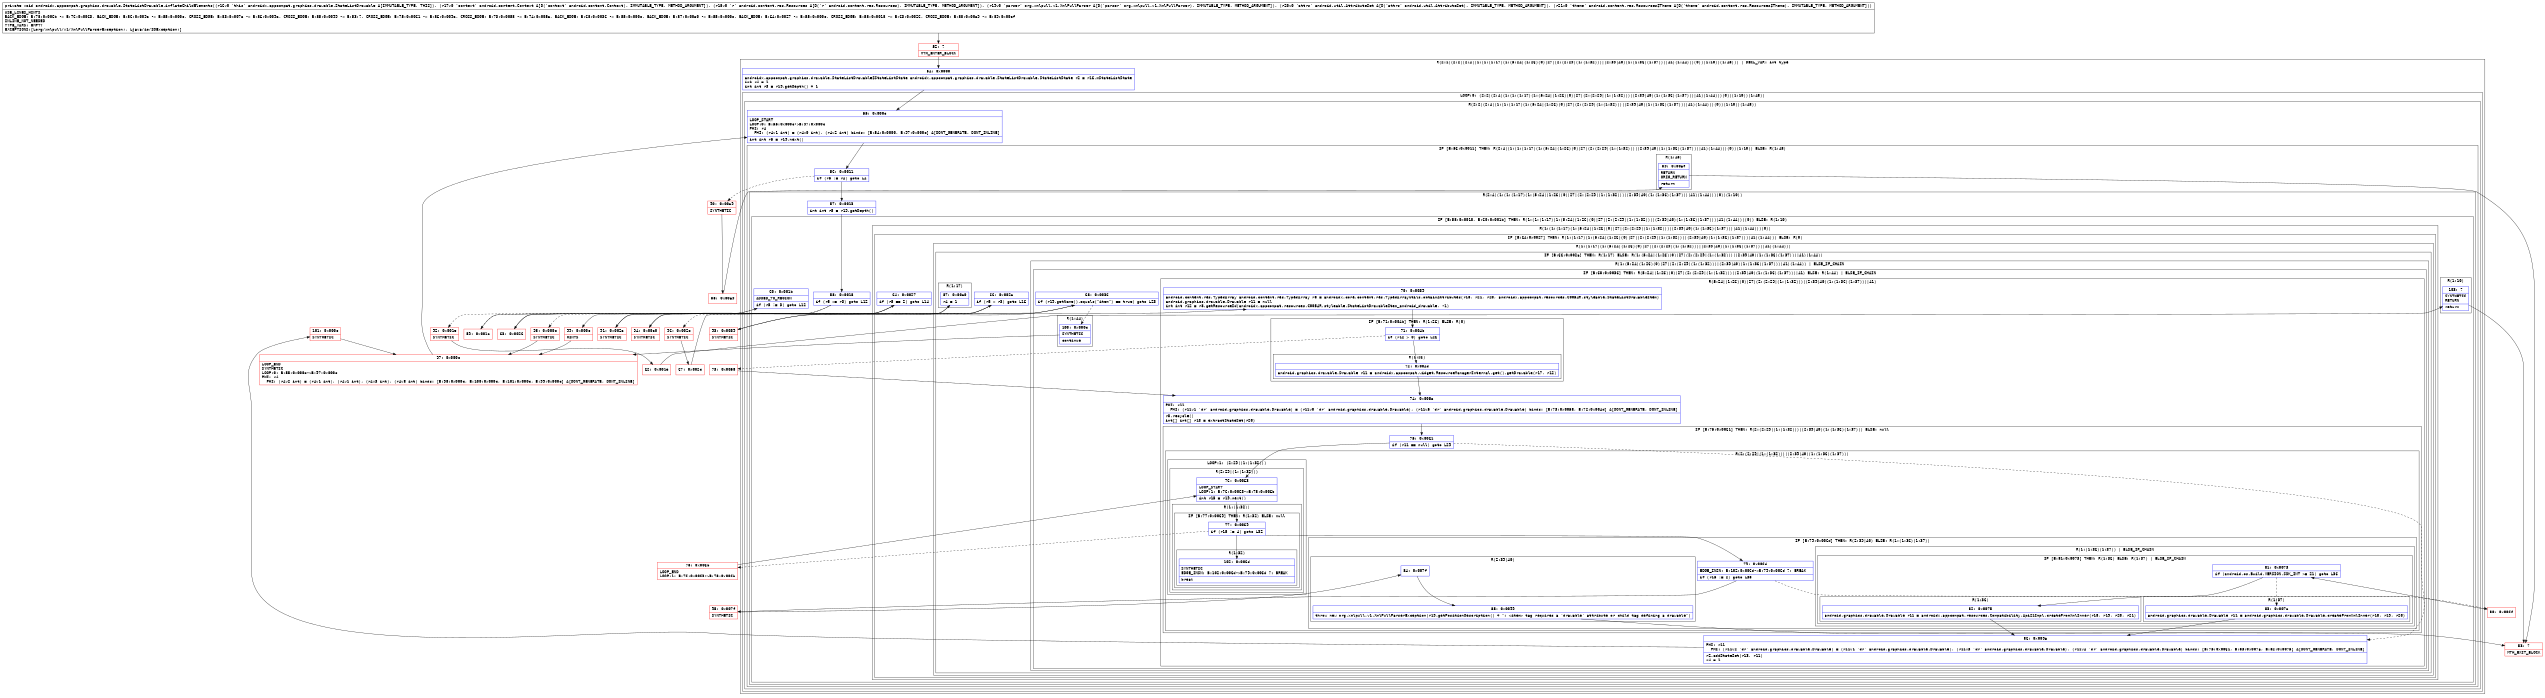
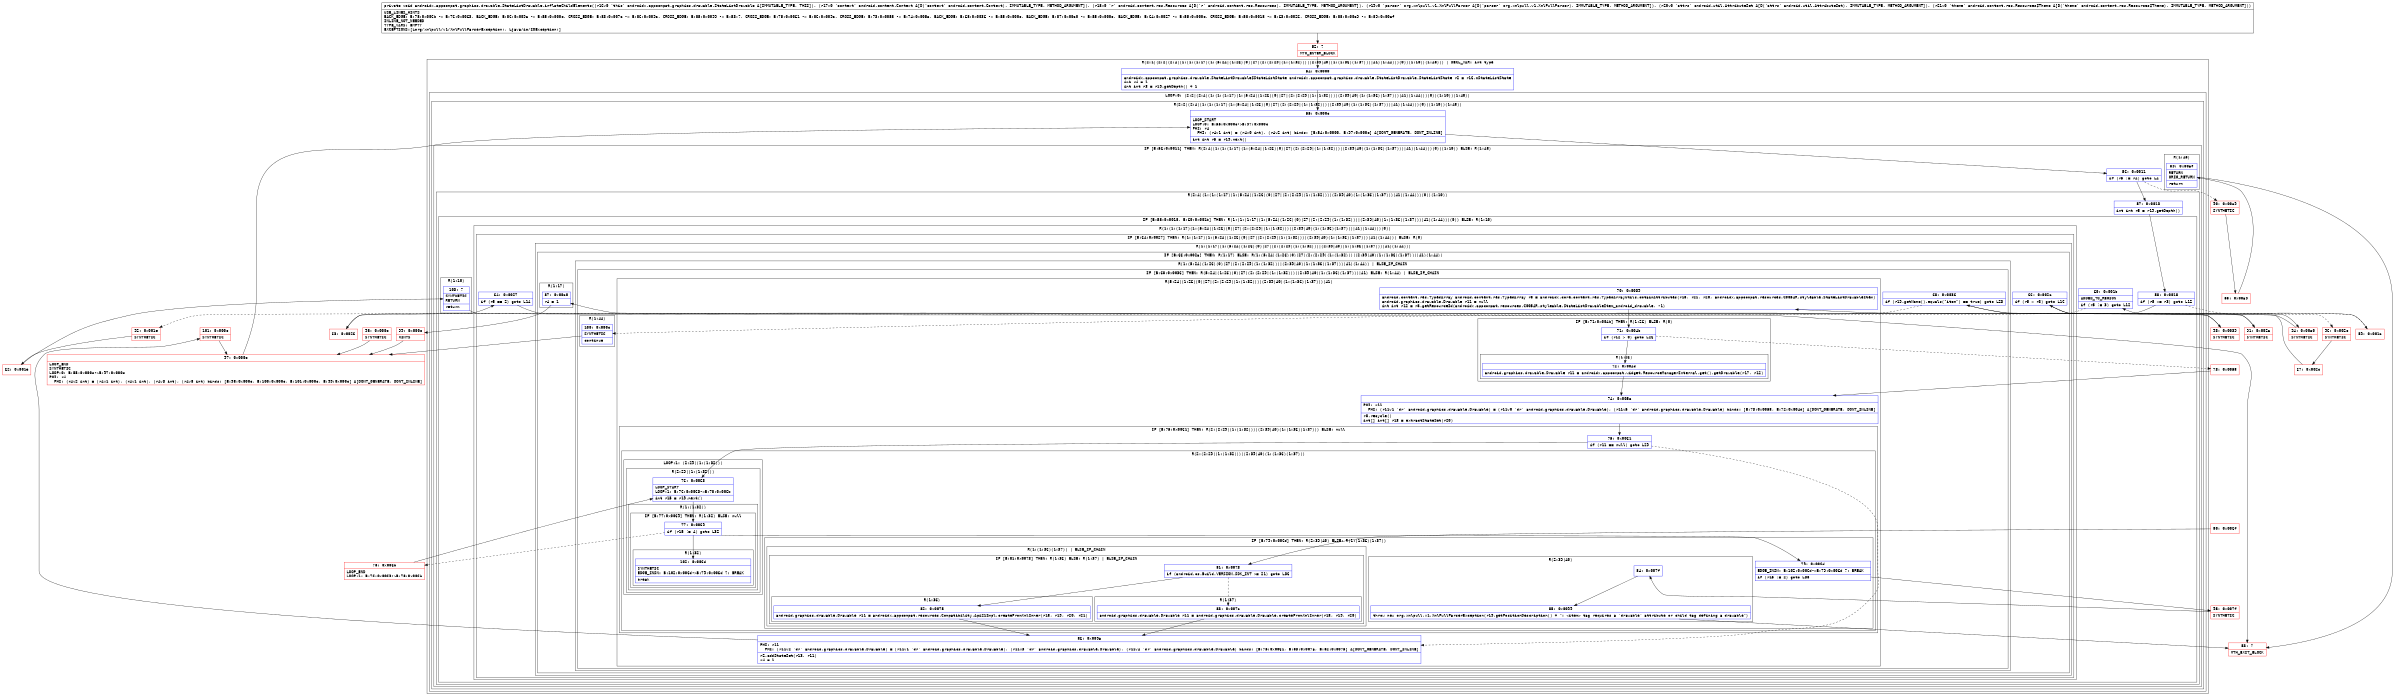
(721, 314) -> none
(2129, 596) -> none
